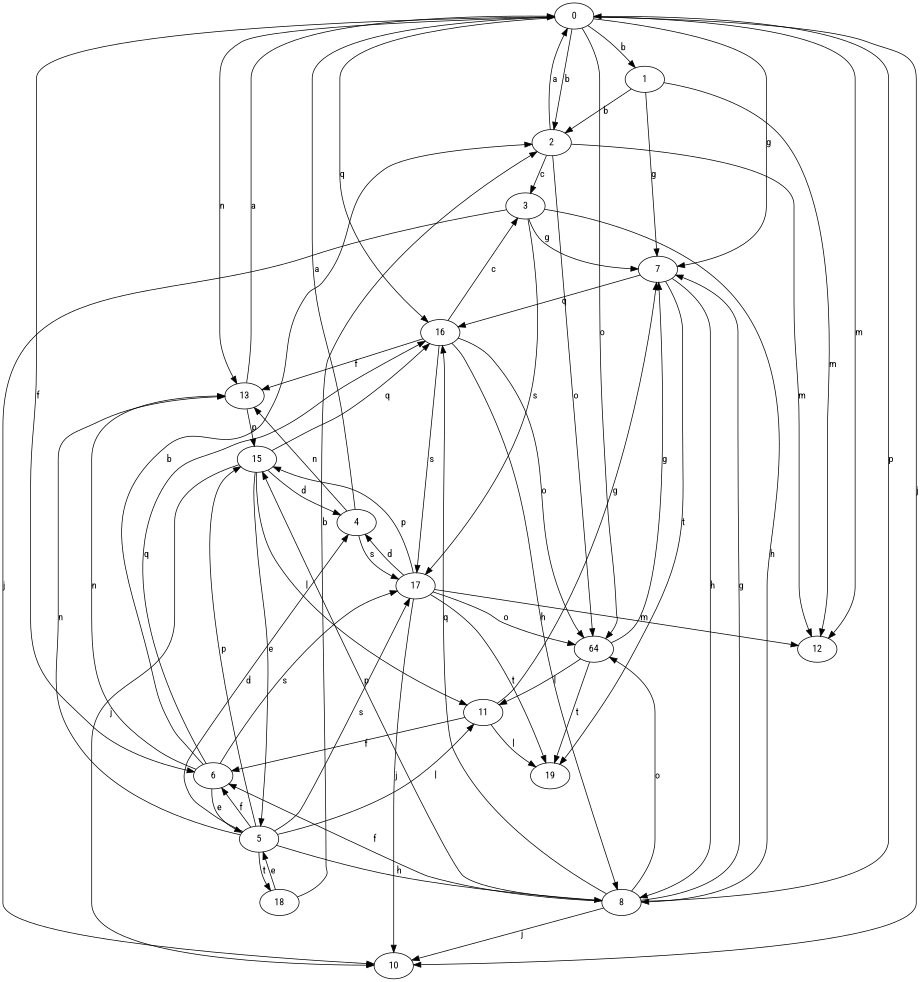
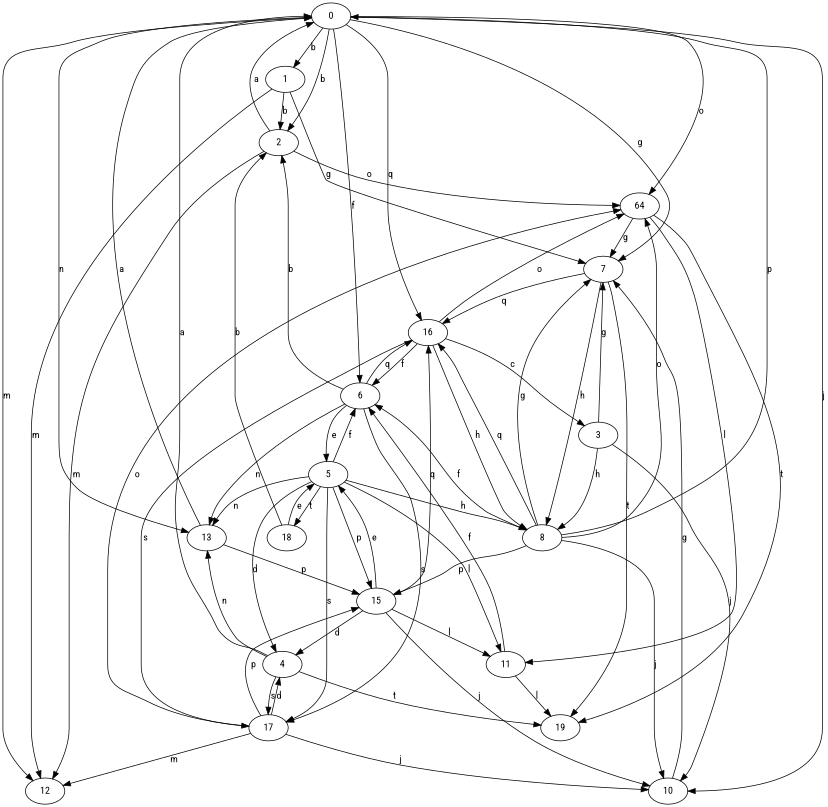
(540, 171) -> none
(346, 363) -> (398, 363)
(529, 398) -> none
(602, 519) -> (682, 525)
(500, 665) -> (414, 706)
